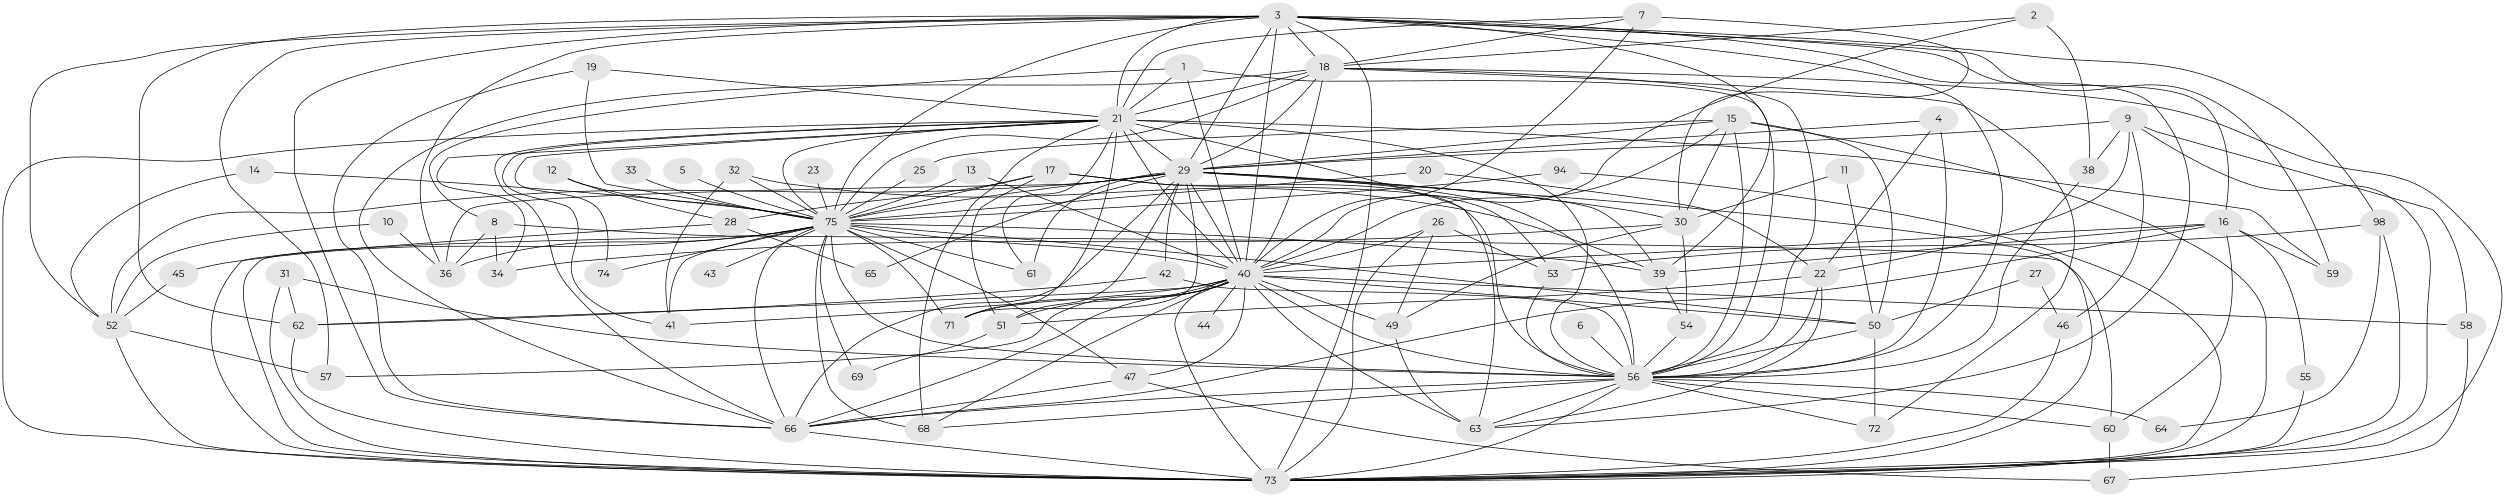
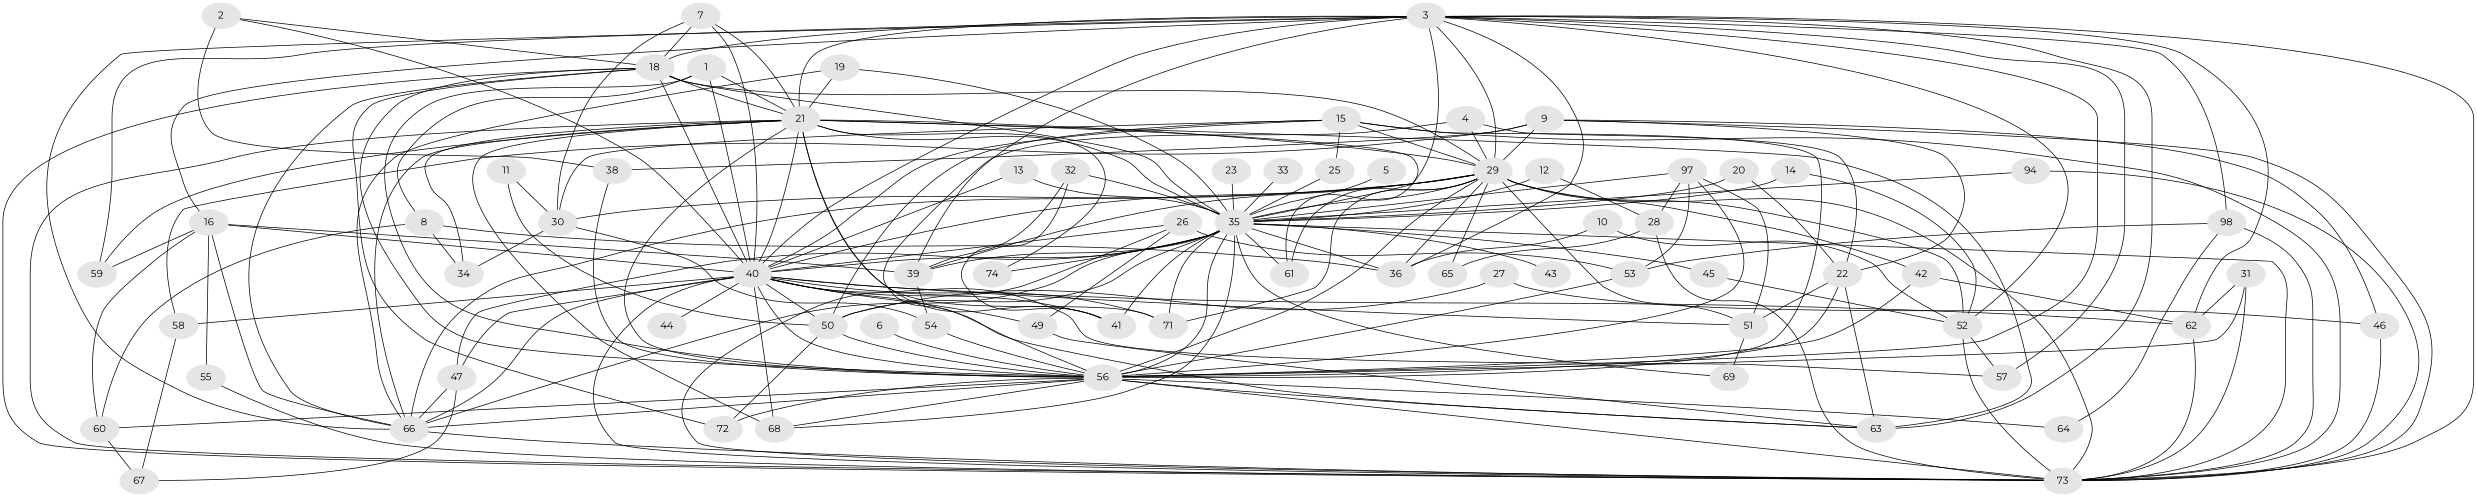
(1051, 171) -> (1687, 171)
(832, 223) -> (1234, 223)
(1518, 265) -> none
